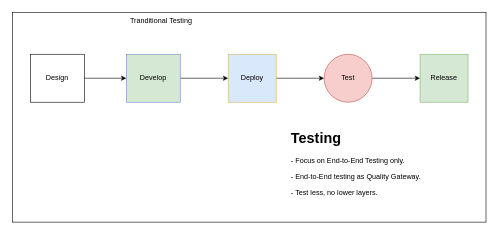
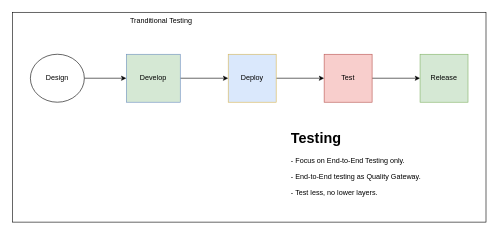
(57, 78) -> (57, 78)
(348, 78) -> (348, 78)
